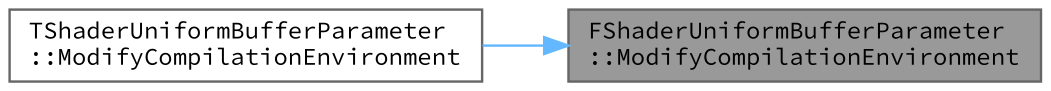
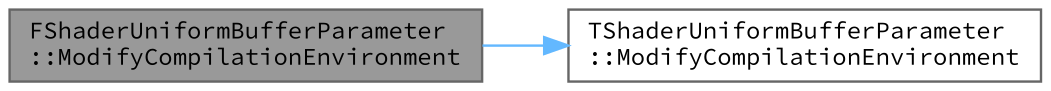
(513, 46) -> (513, 46)
